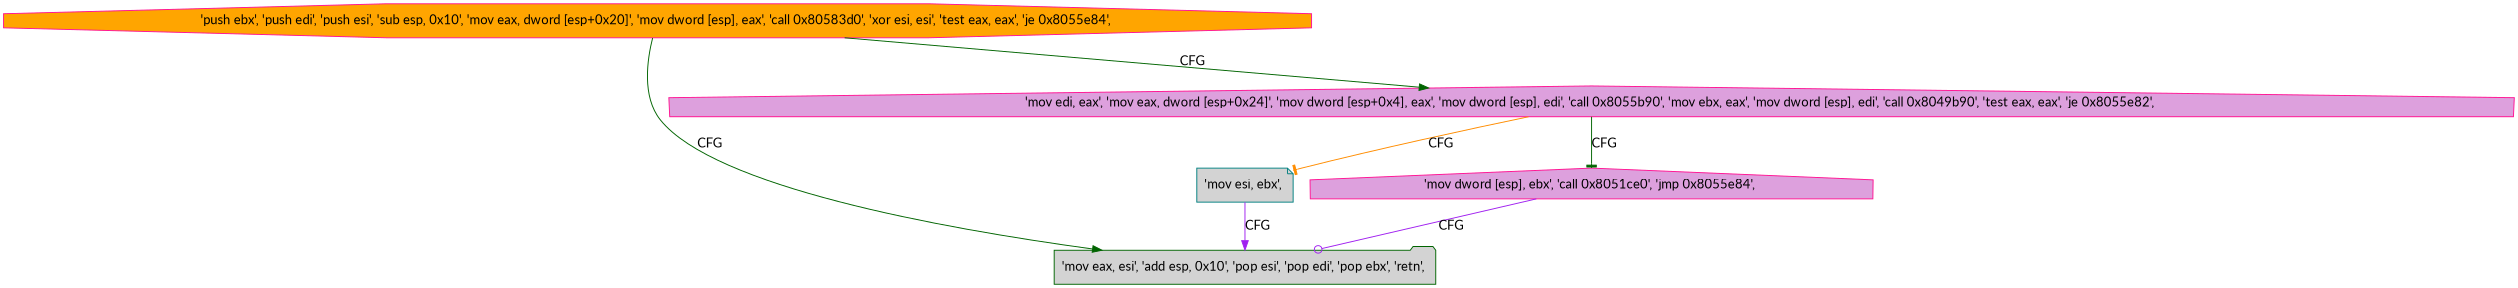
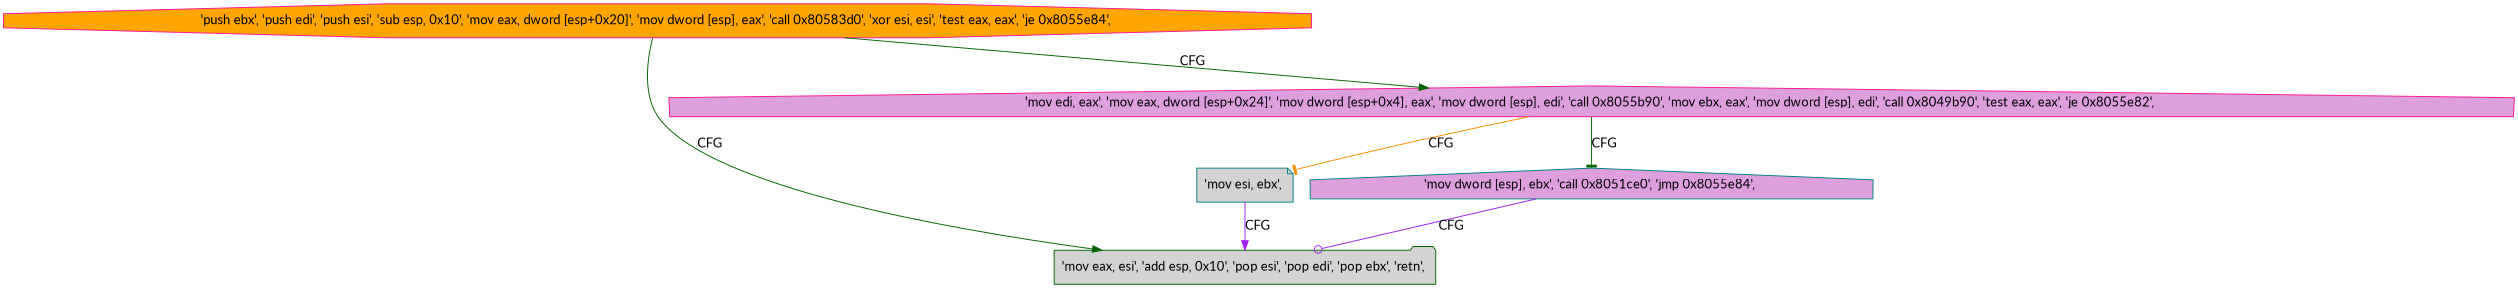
(1592, 185) -> (1592, 185)
